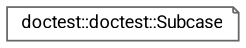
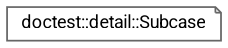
(123, 24) -> (114, 24)
